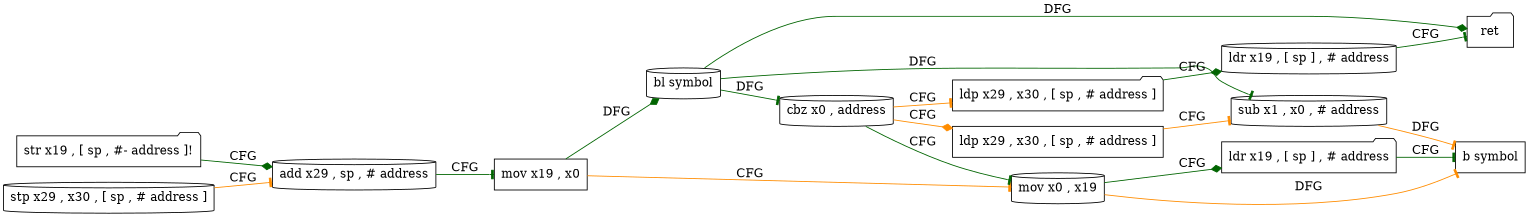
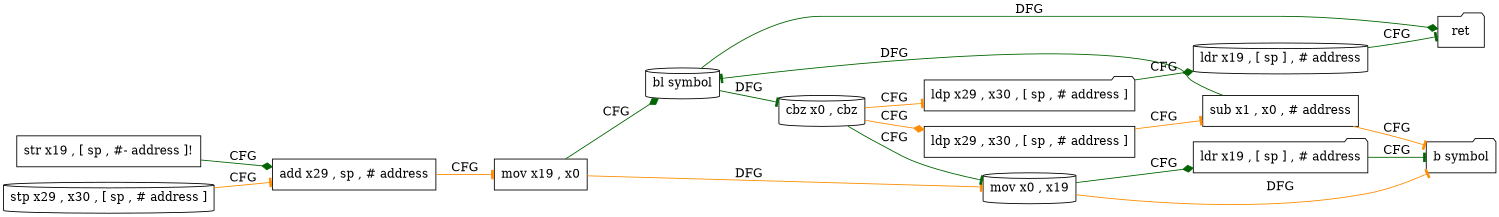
(989, 68) -> (978, 56)
(837, 111) -> (822, 111)
(1309, 111) -> (1281, 111)
(617, 112) -> (616, 112)
(1426, 128) -> (1397, 129)
(109, 151) -> (109, 151)
(1490, 157) -> (1461, 157)
(750, 174) -> (749, 174)
(354, 175) -> (354, 175)
(463, 175) -> (463, 175)
